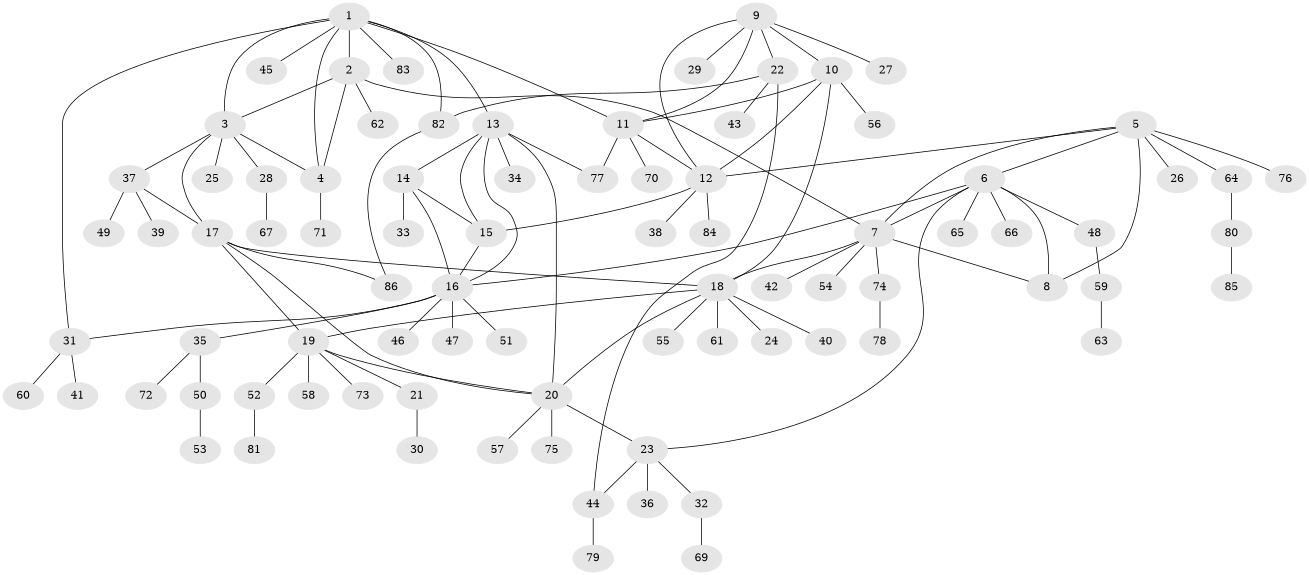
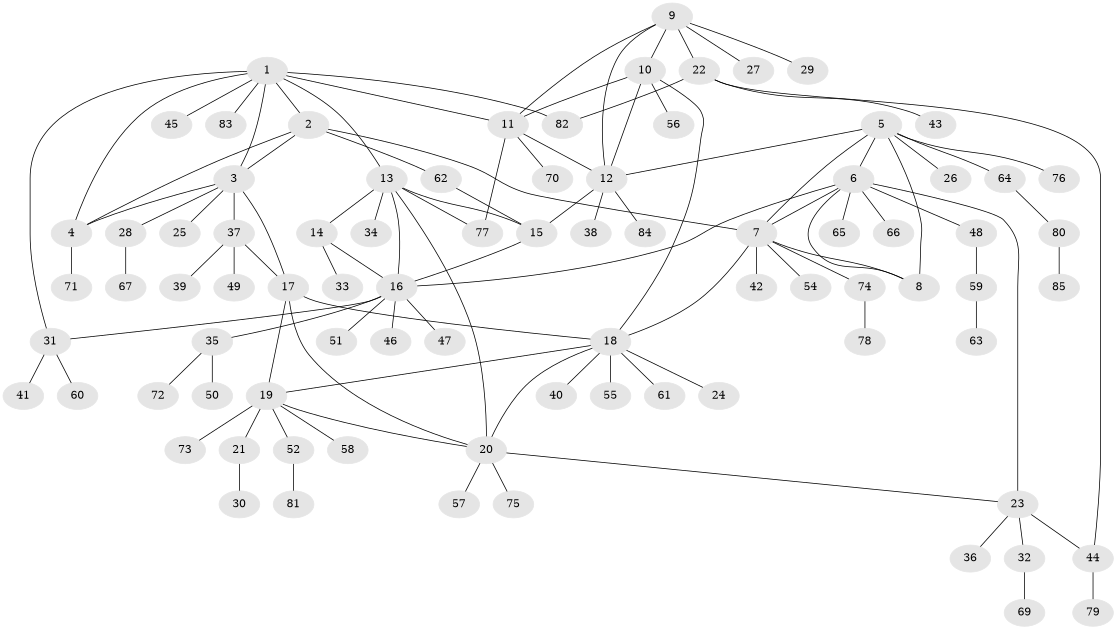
(445, 206) -> (484, 204)
(391, 288) -> none
(200, 450) -> none
